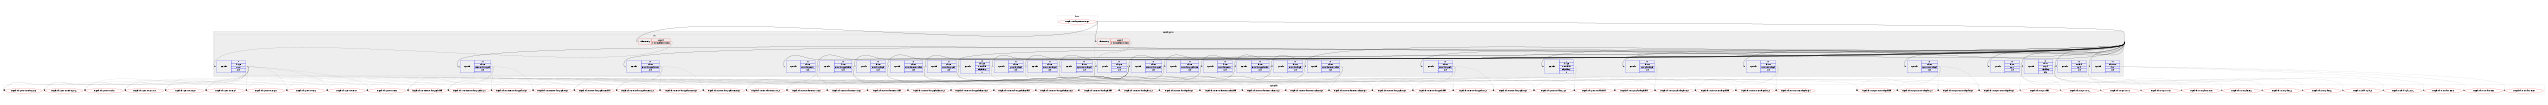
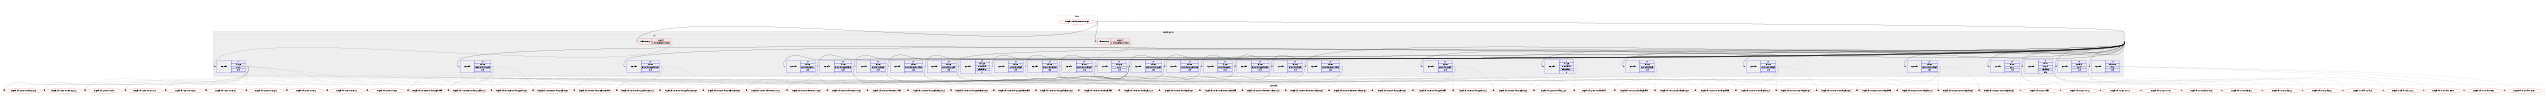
none -> (1836, 91)
